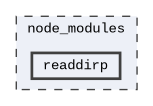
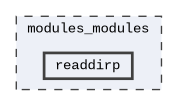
(77, 29) -> (89, 29)
